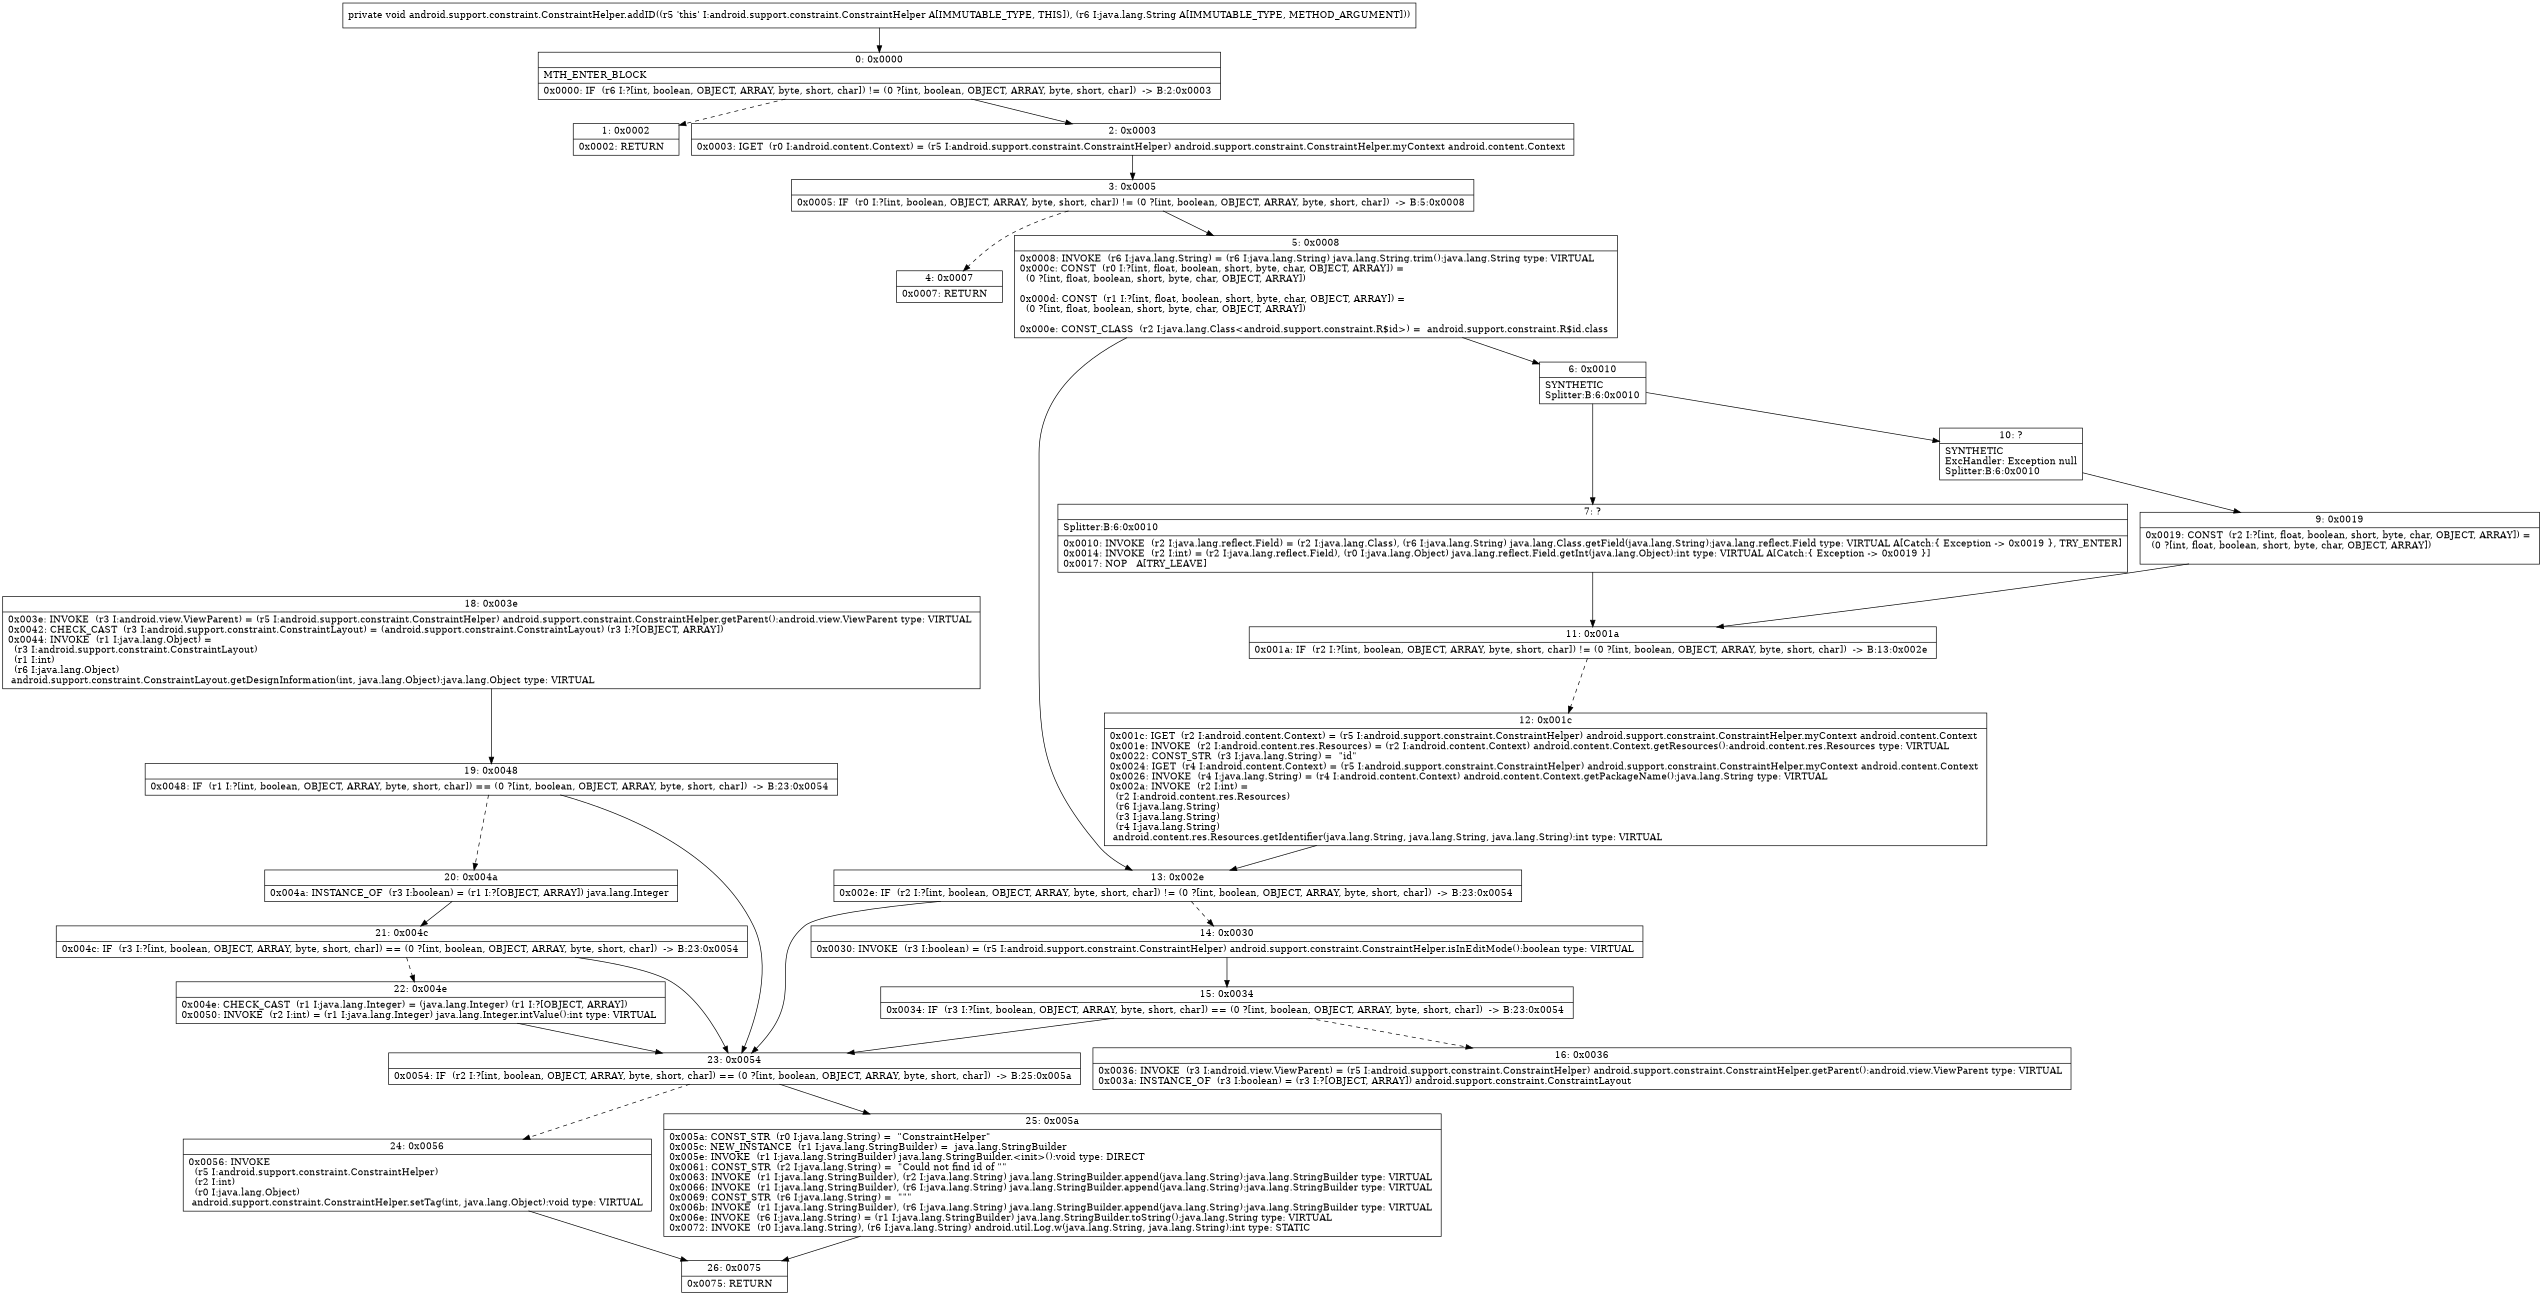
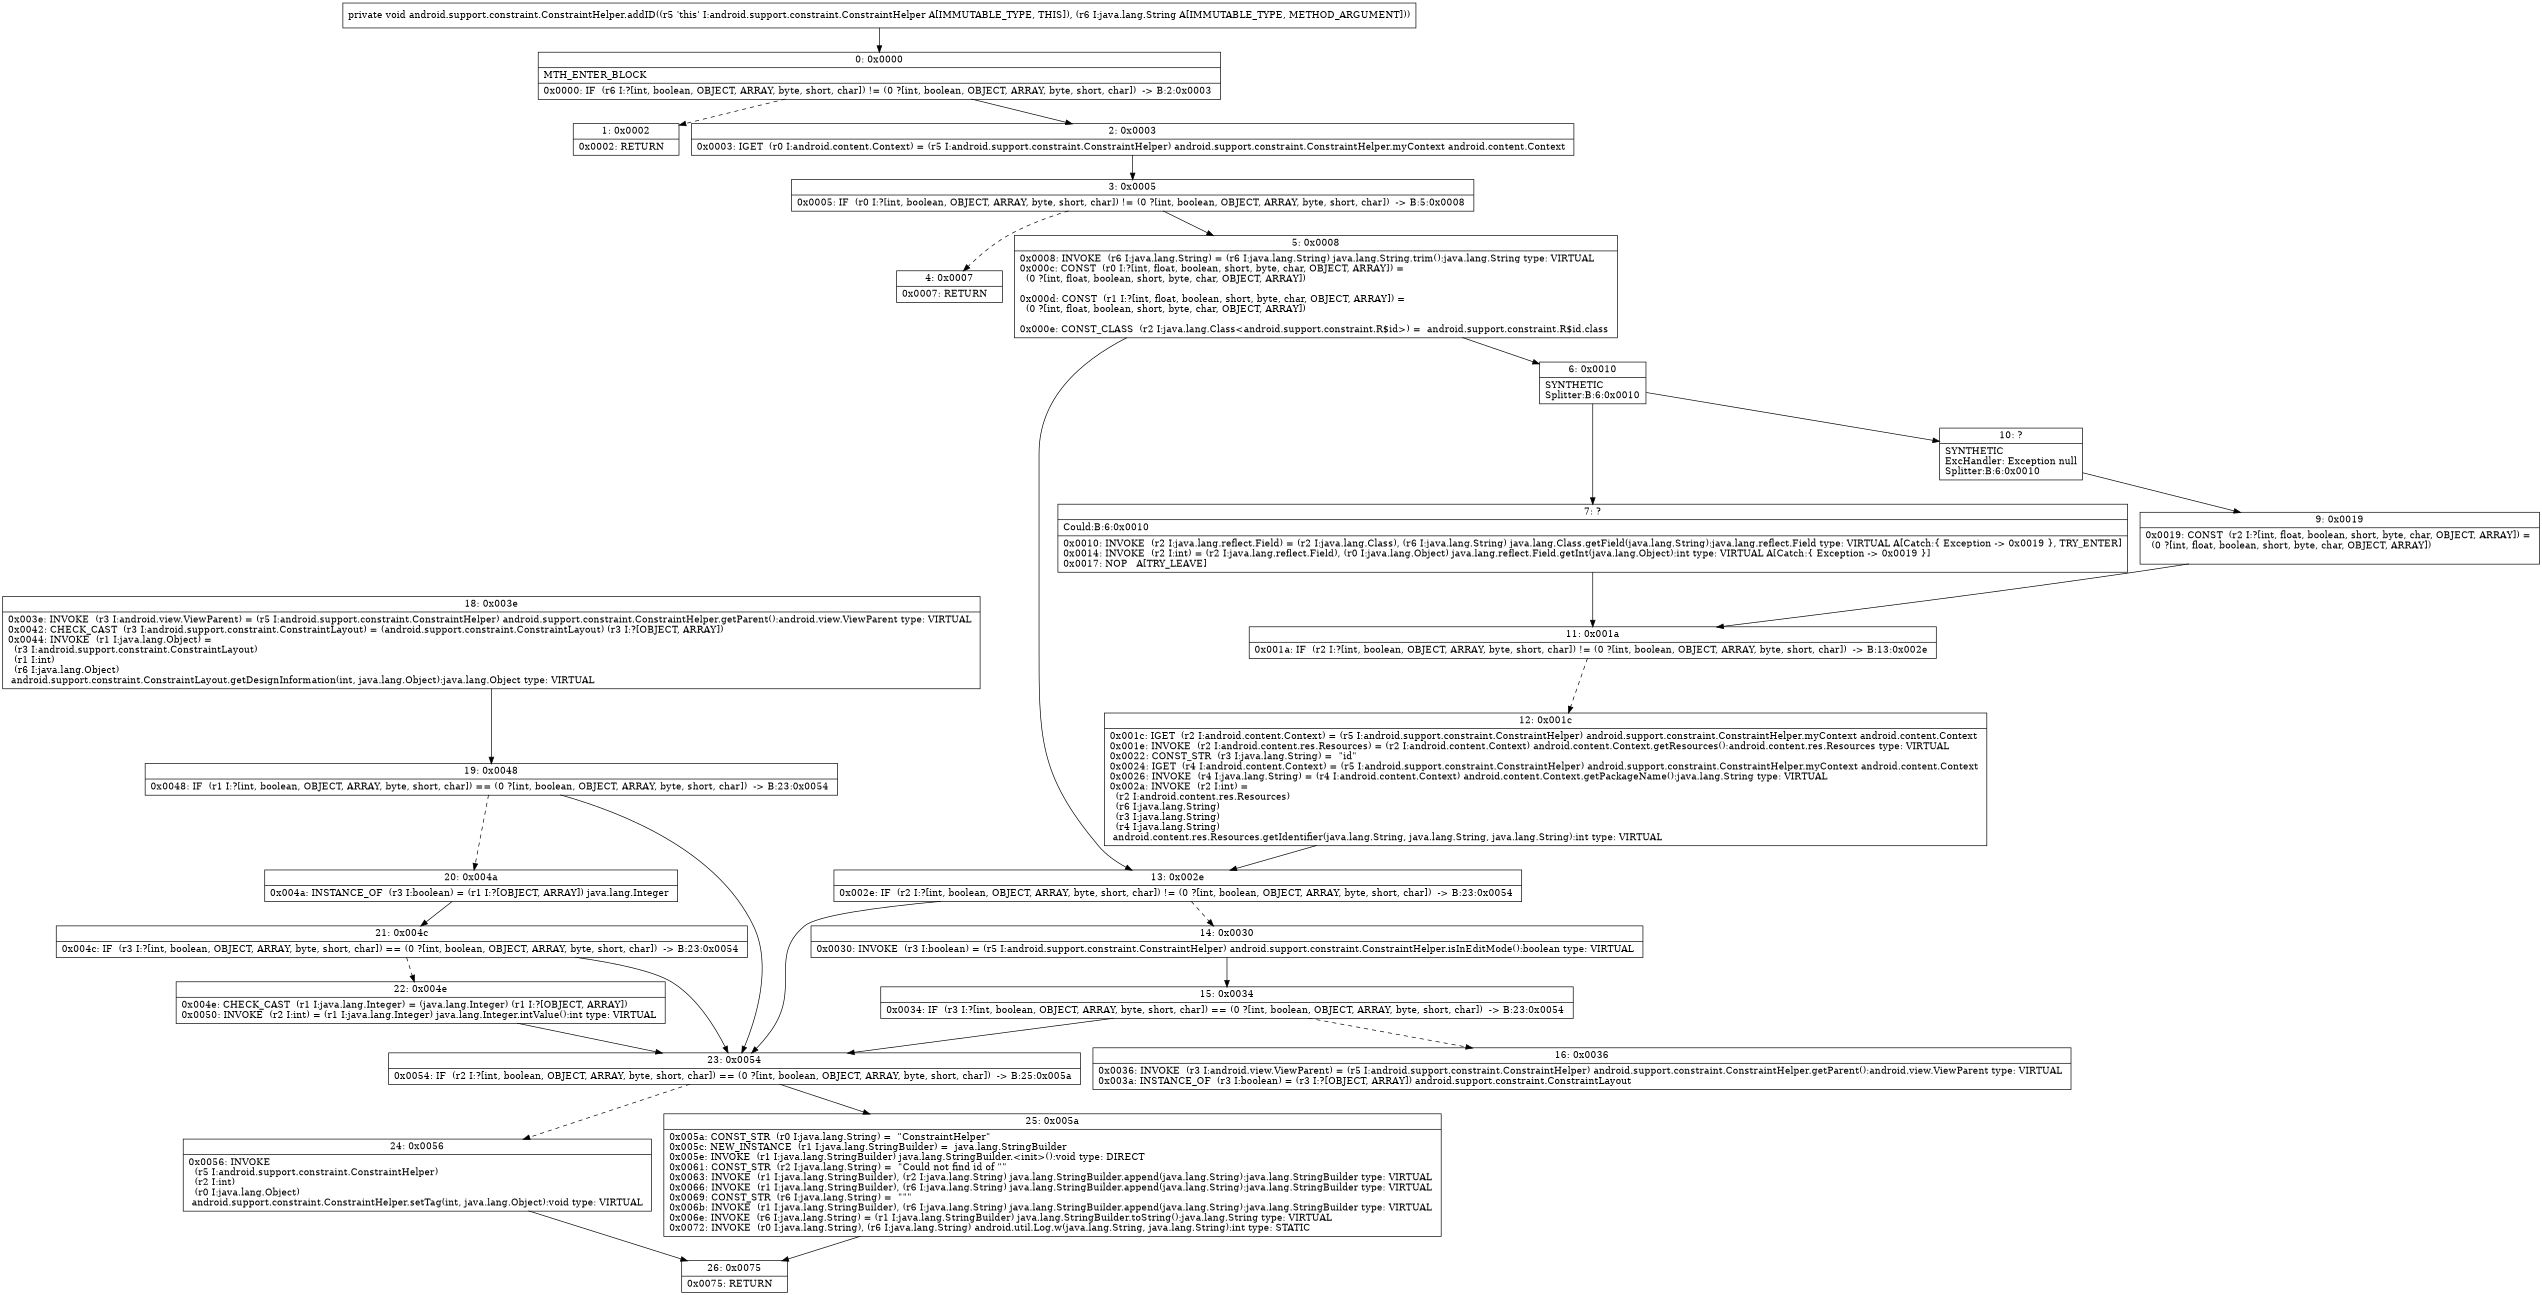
(1111, 527) -> (1106, 527)
